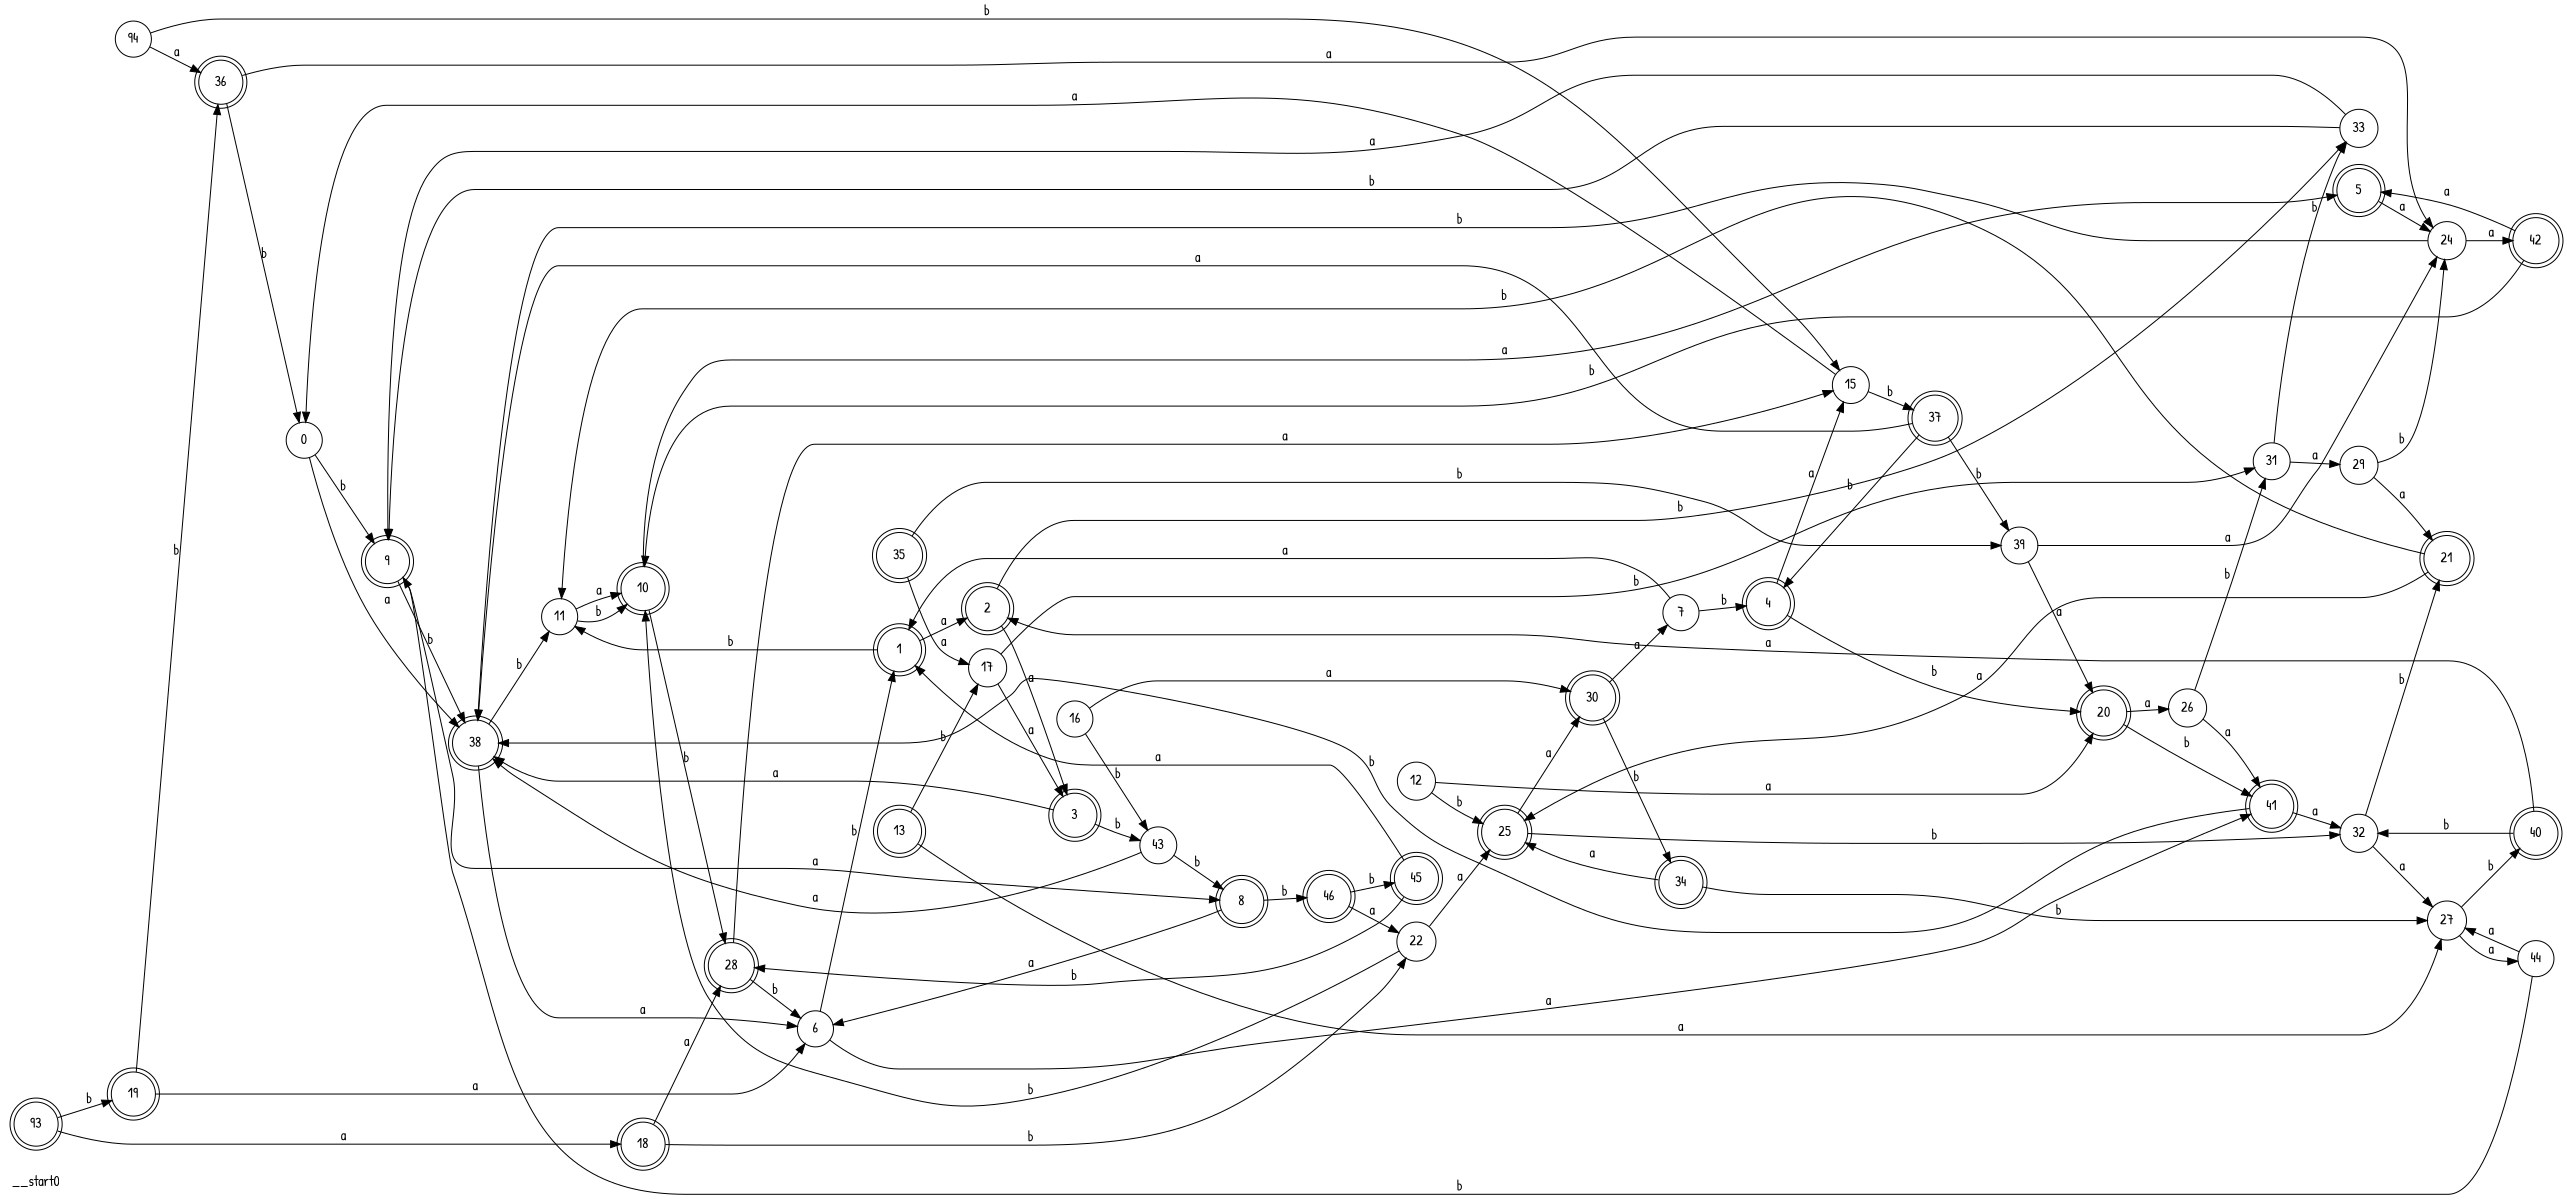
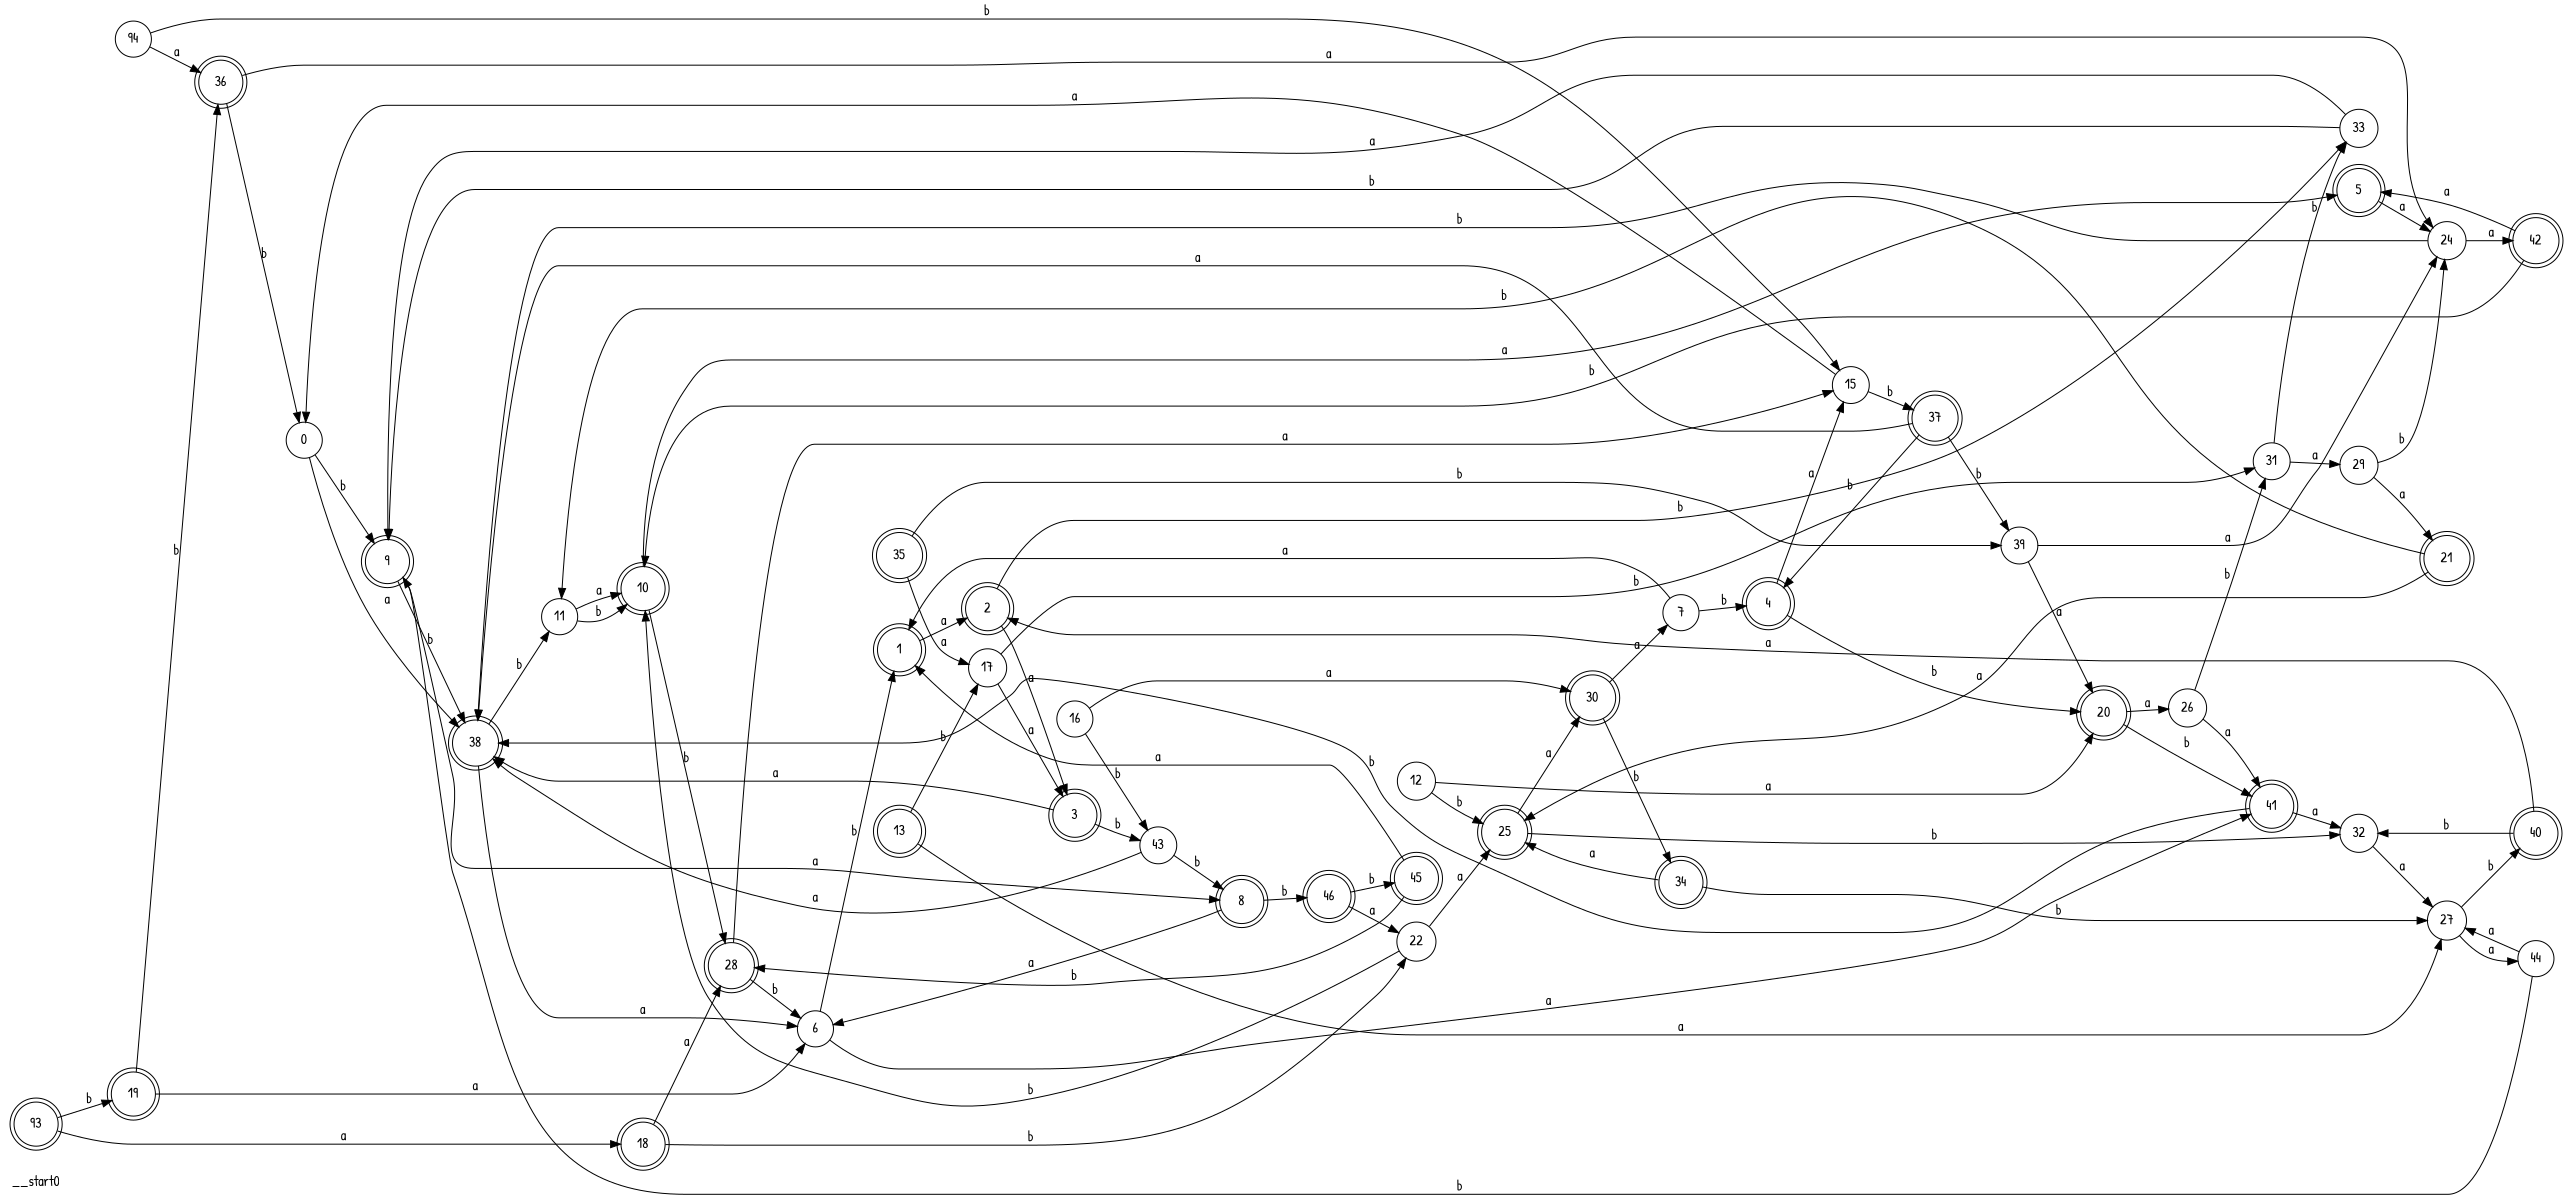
(729, 650) -> none
(2401, 703) -> none
